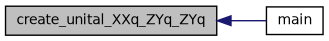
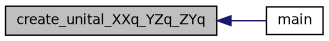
(111, 21) -> (111, 21)
